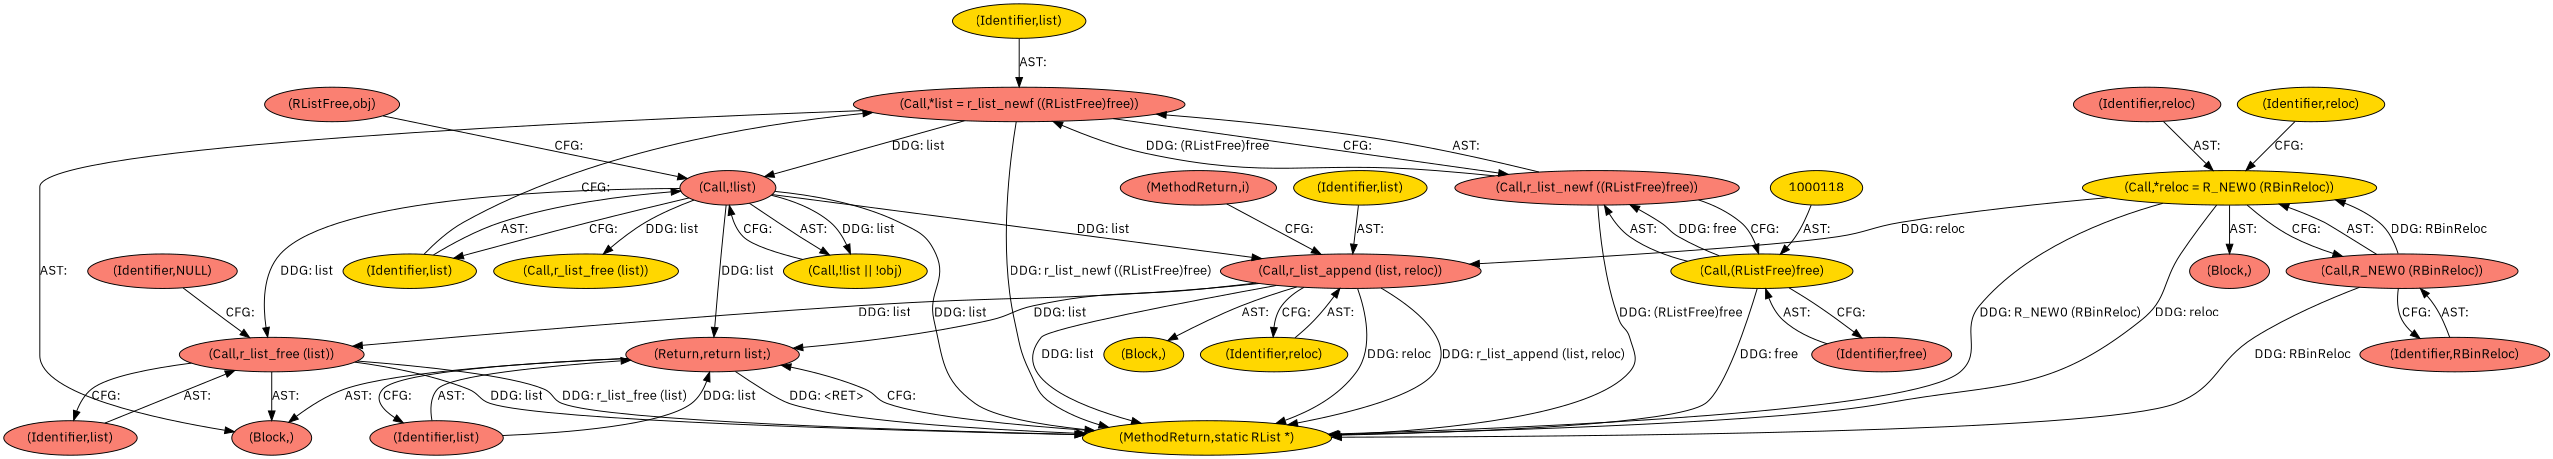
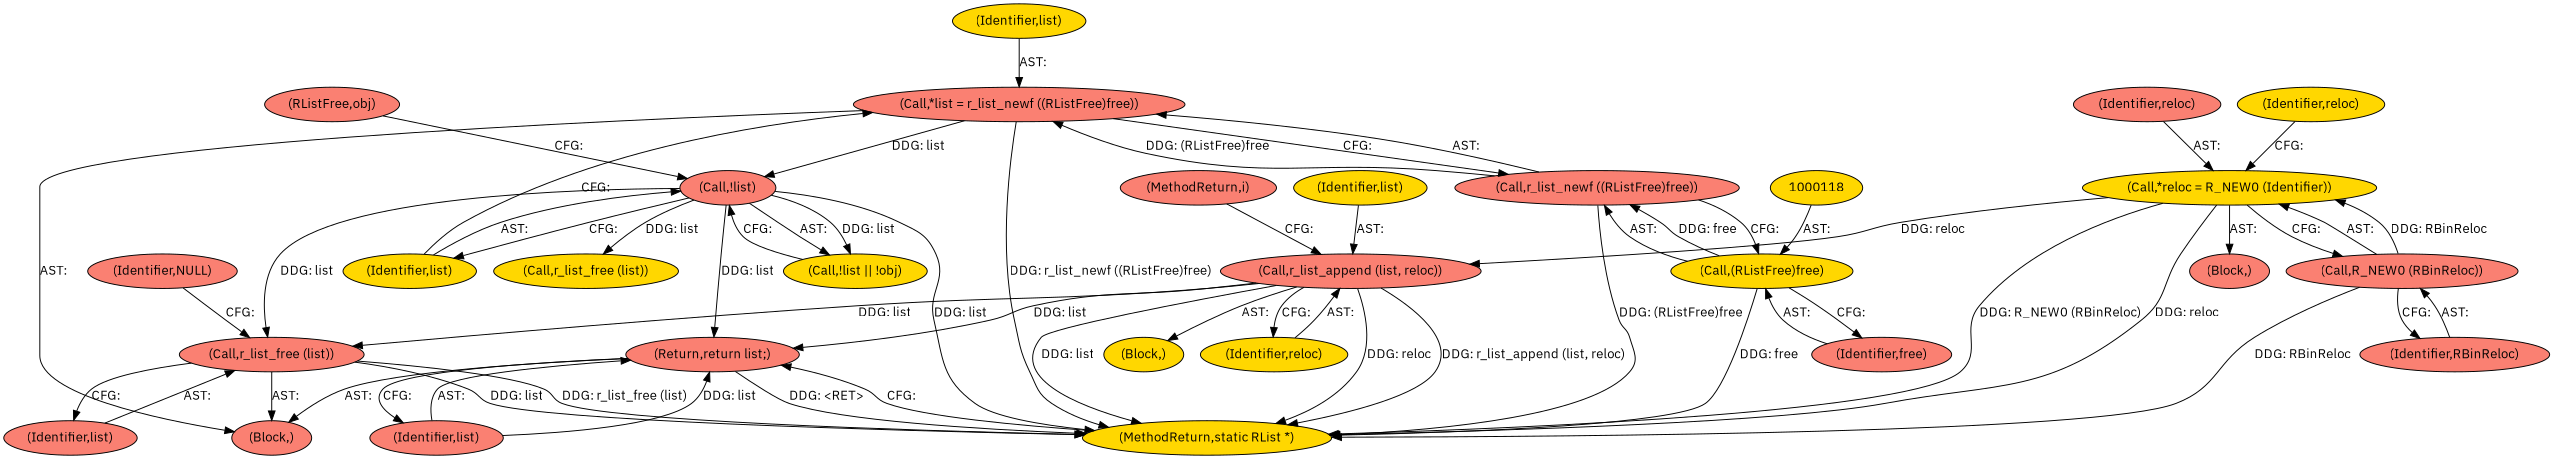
(2230, 188) -> (2230, 188)
(1000, 224) -> none
